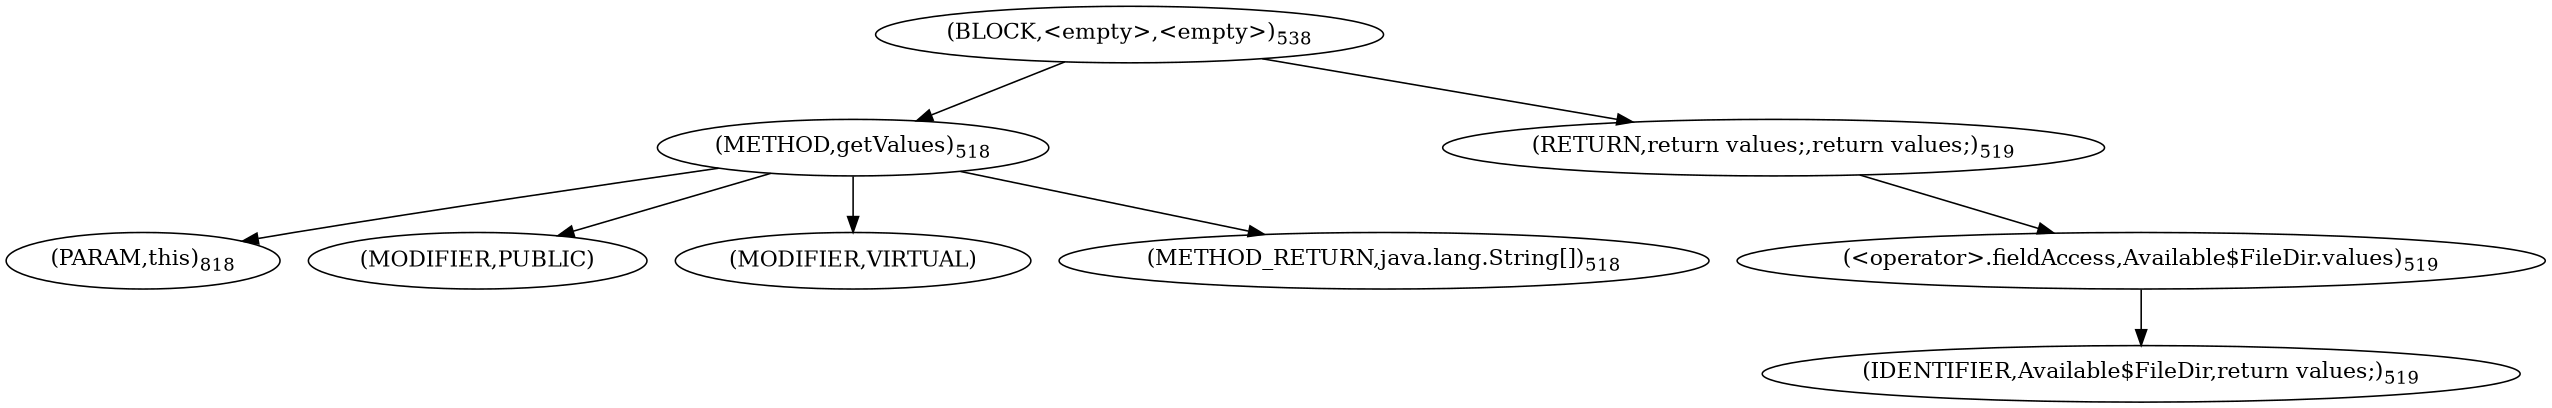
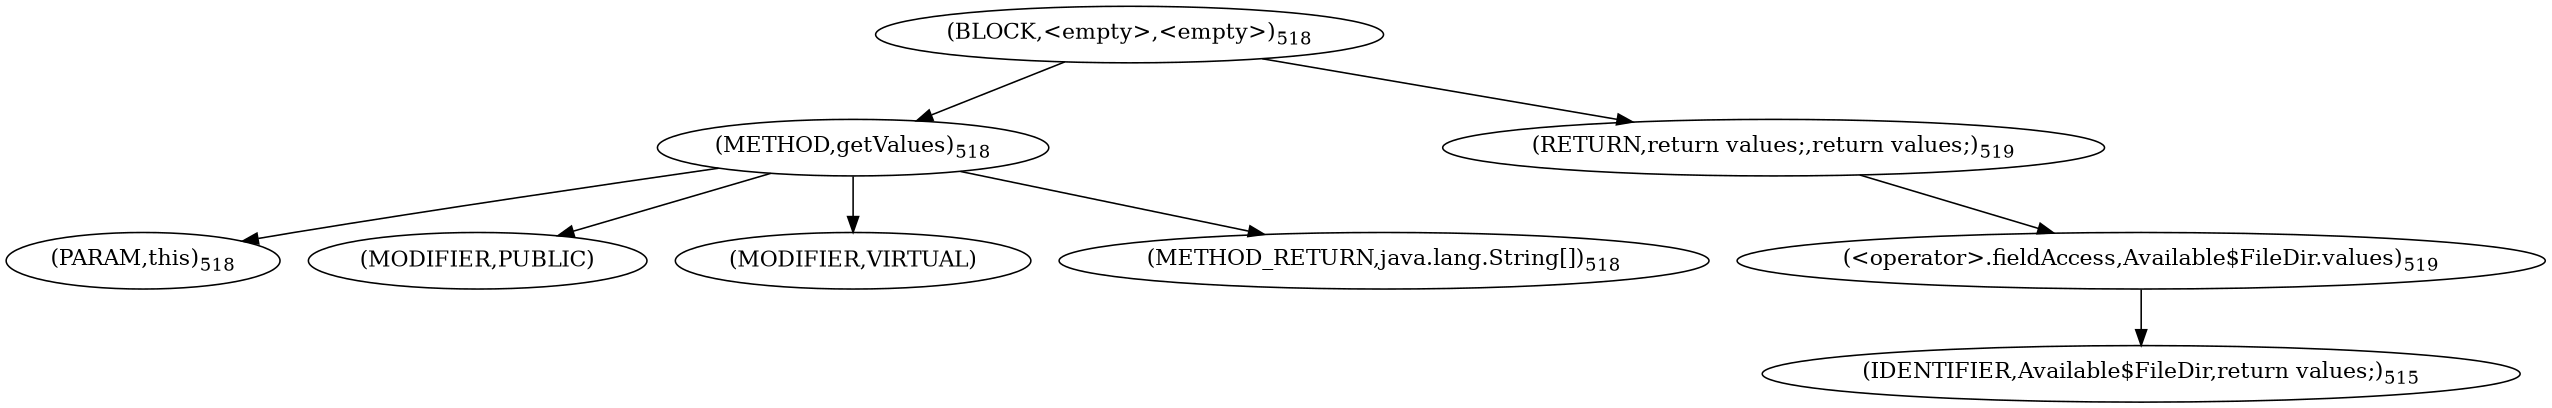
(1295, 32) -> (1295, 32)
(218, 258) -> (218, 258)
(2402, 372) -> (2402, 372)
